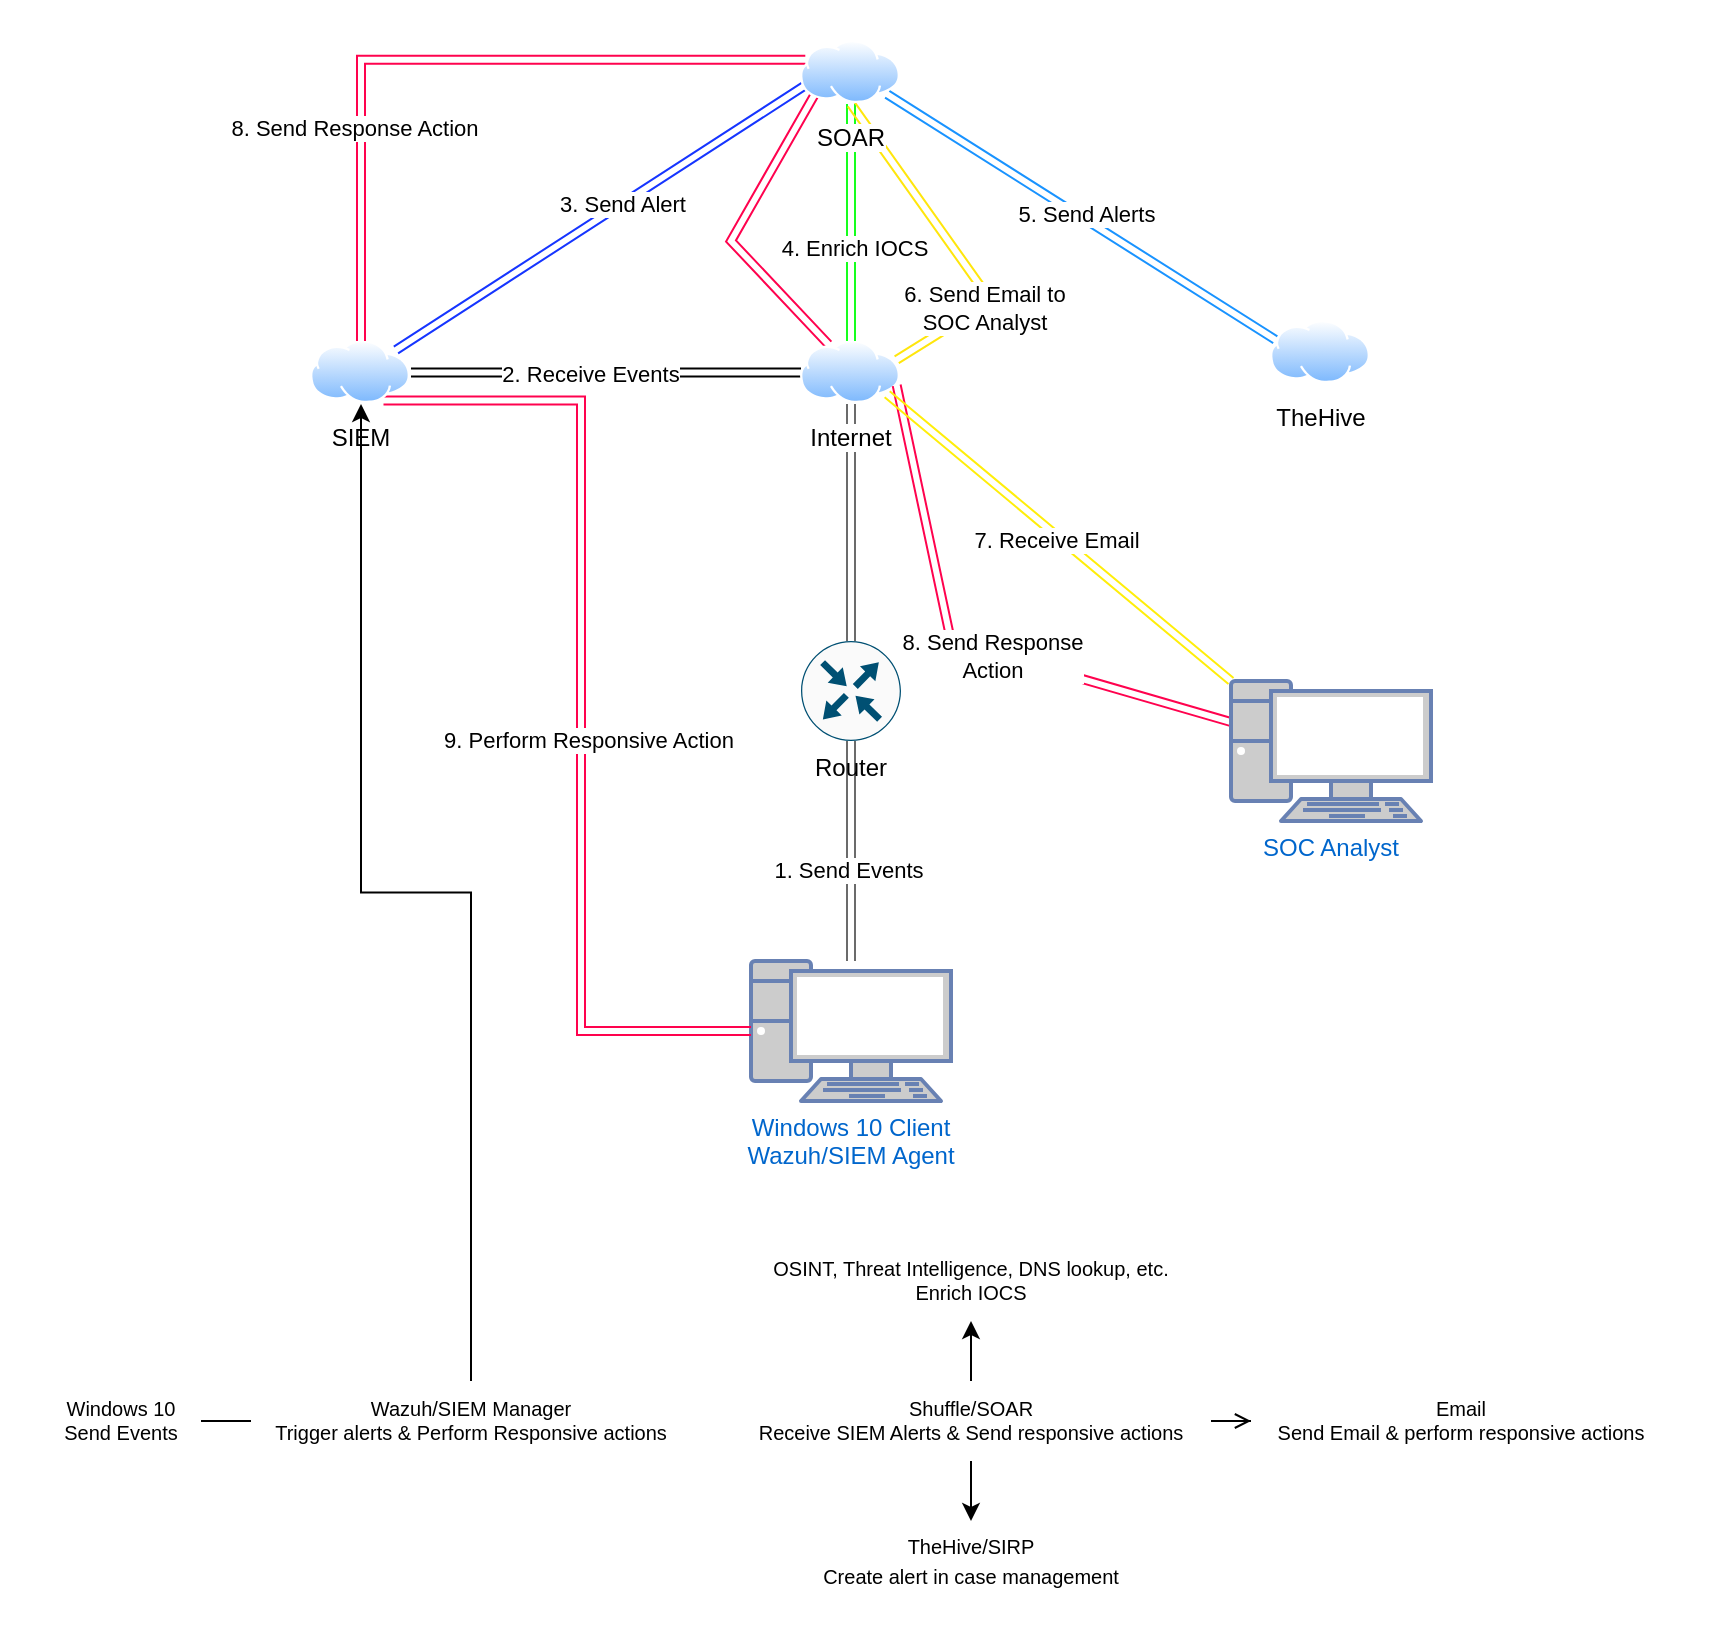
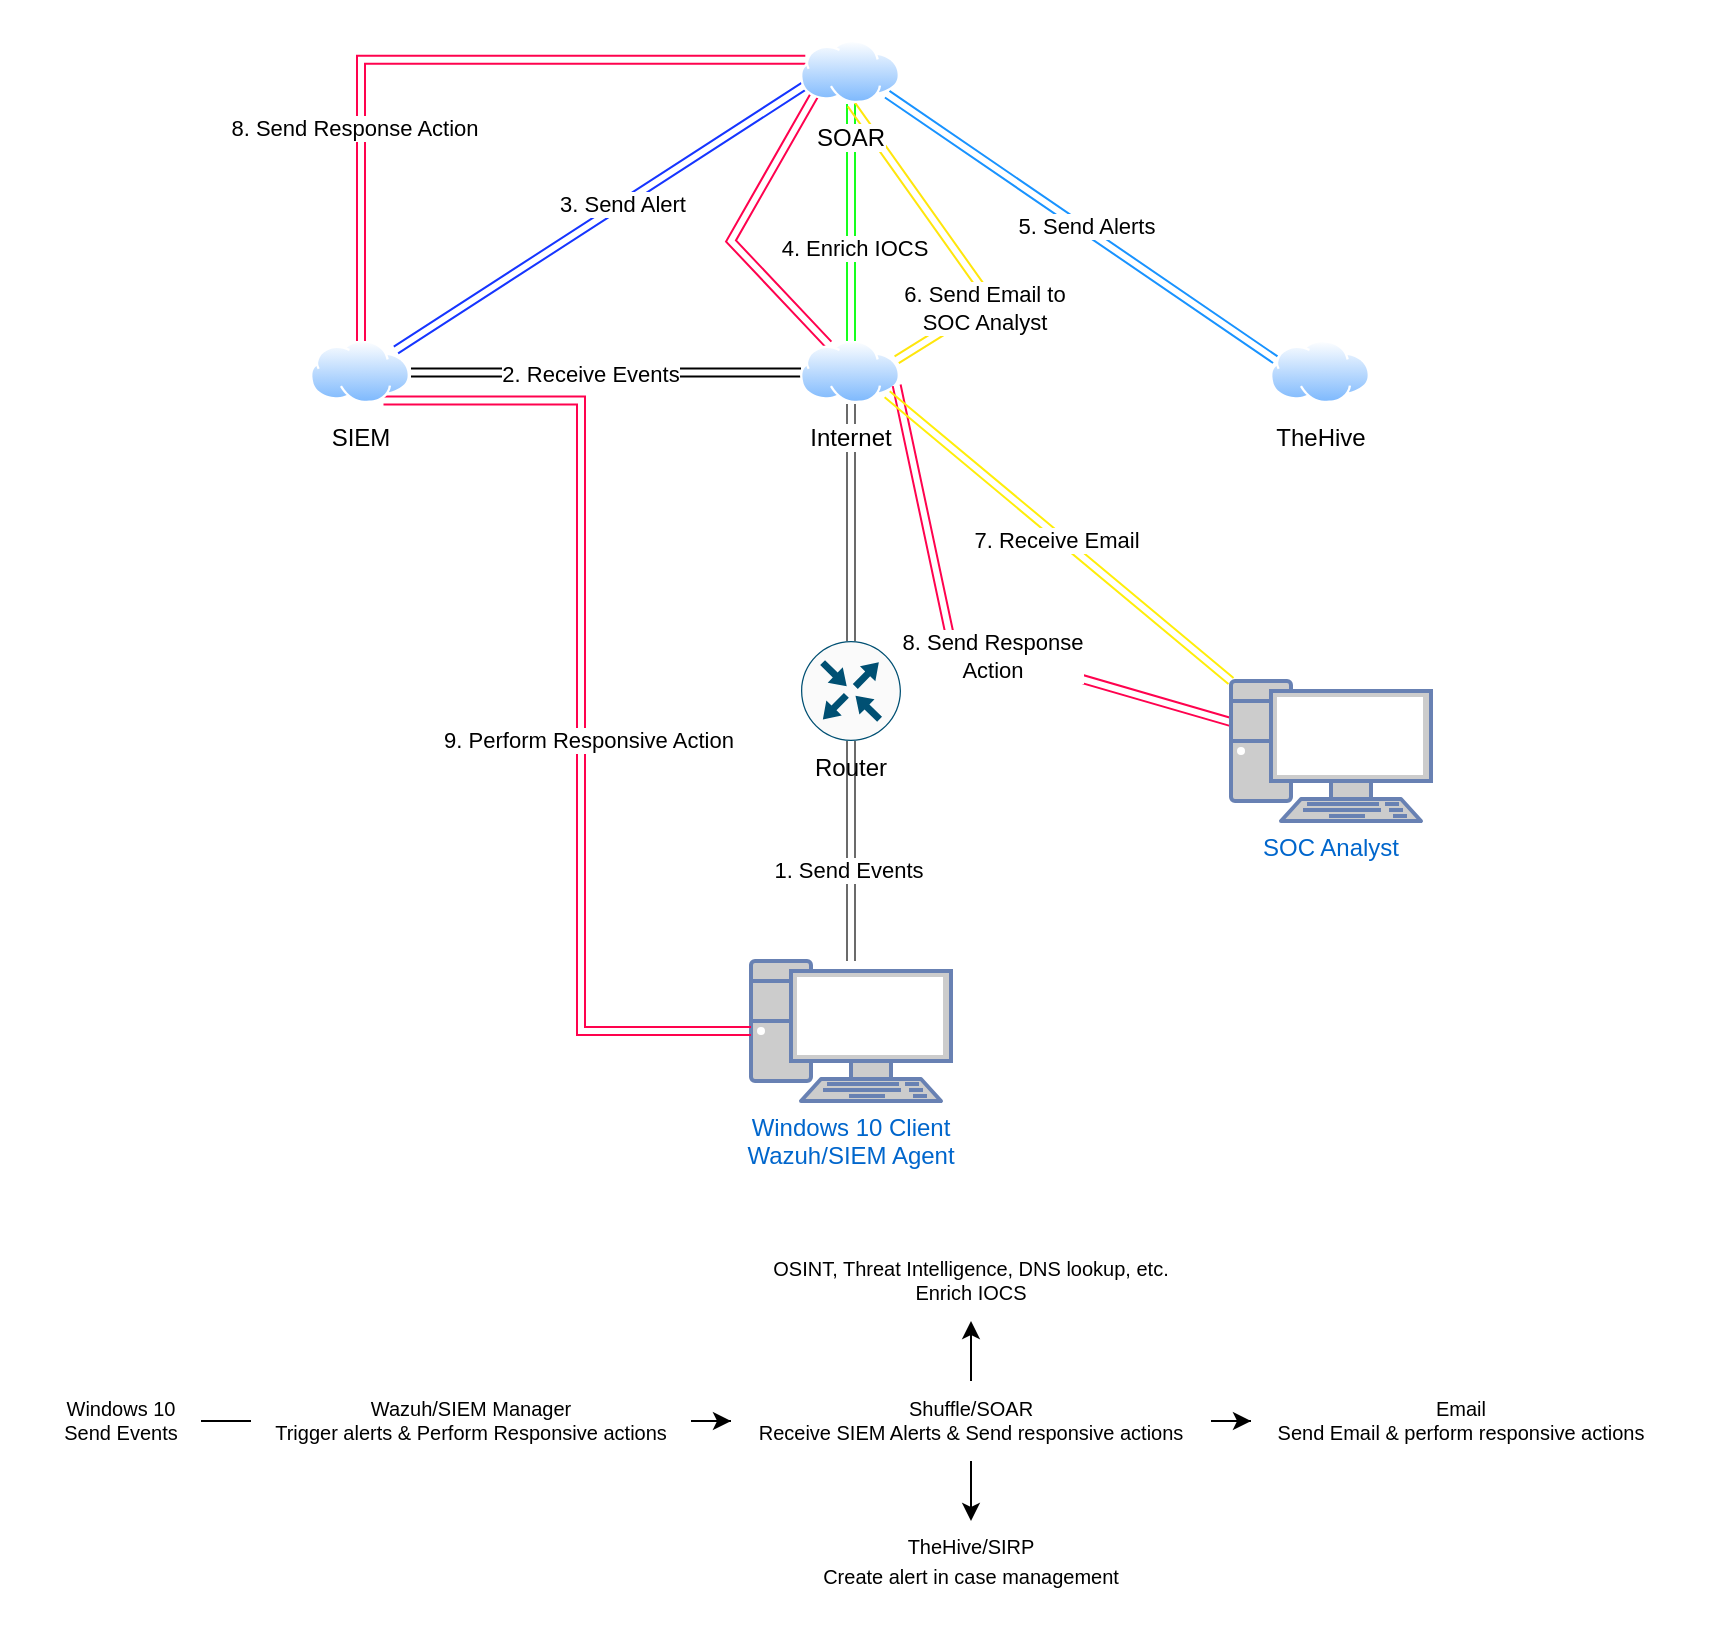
(1321, 353) -> (1321, 373)
(423, 893) -> (718, 1421)
(1239, 1421) -> (1236, 1421)
